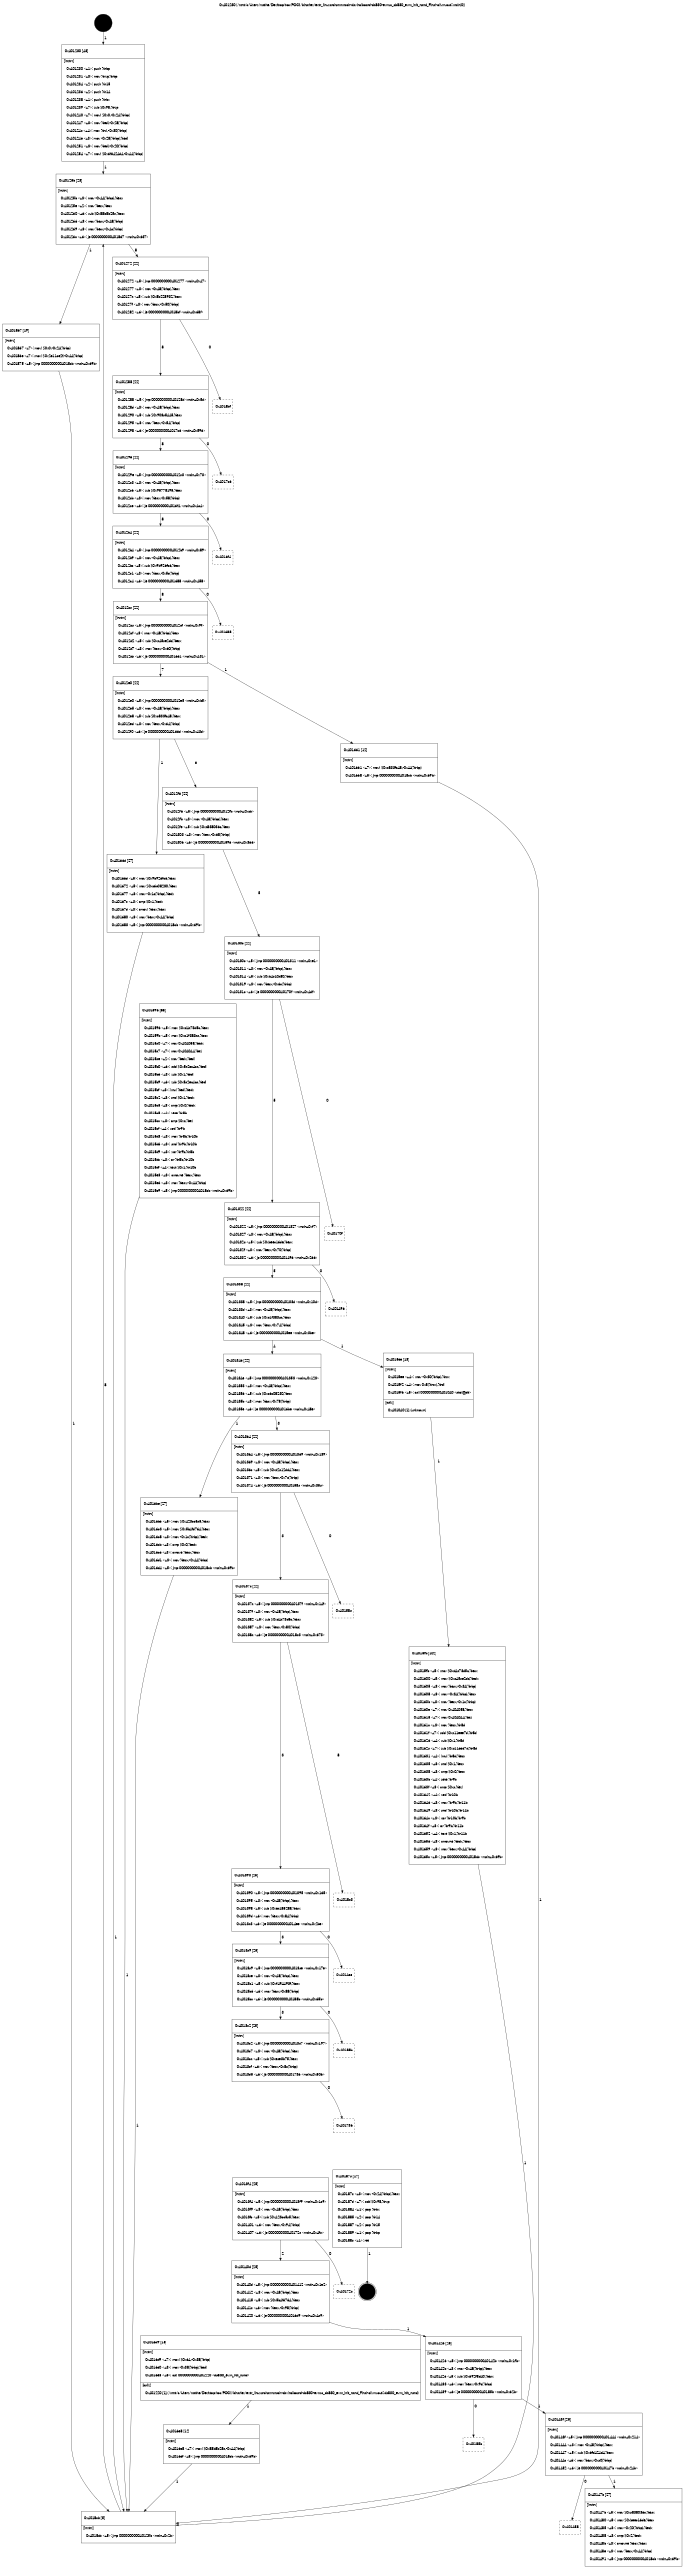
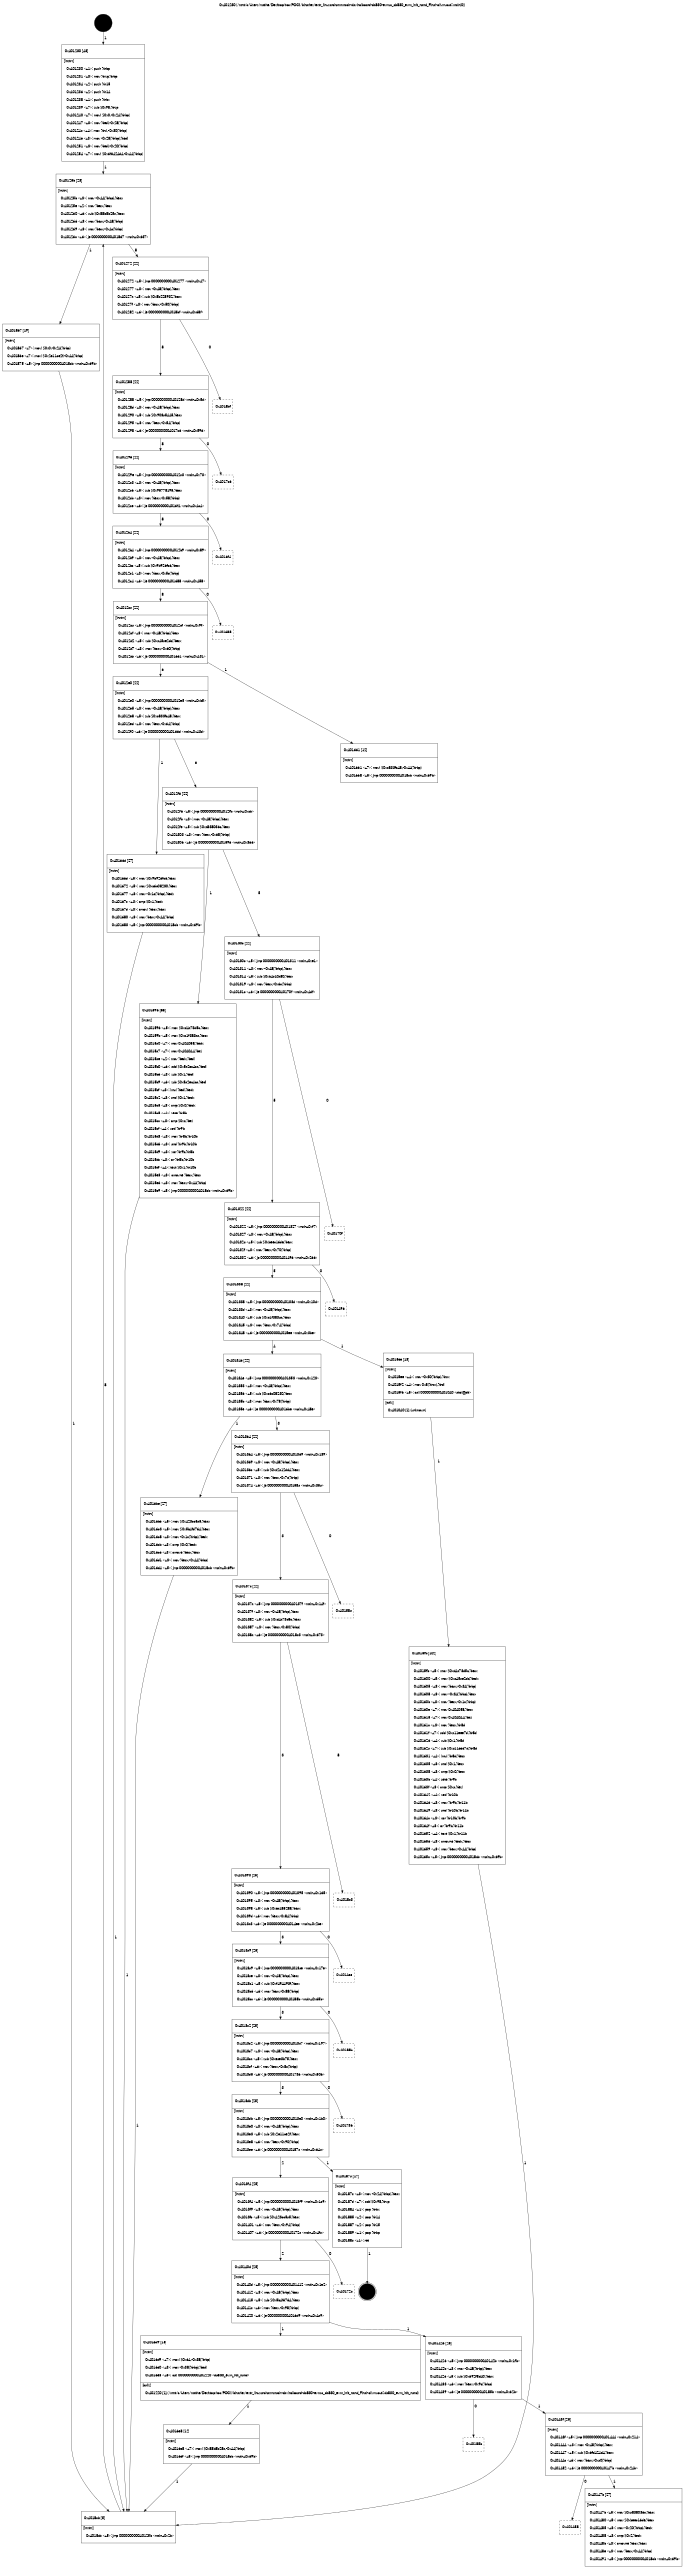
(162, 670) -> (162, 670)
none -> (205, 926)
(538, 1781) -> none
none -> (280, 2126)
none -> (280, 2328)
